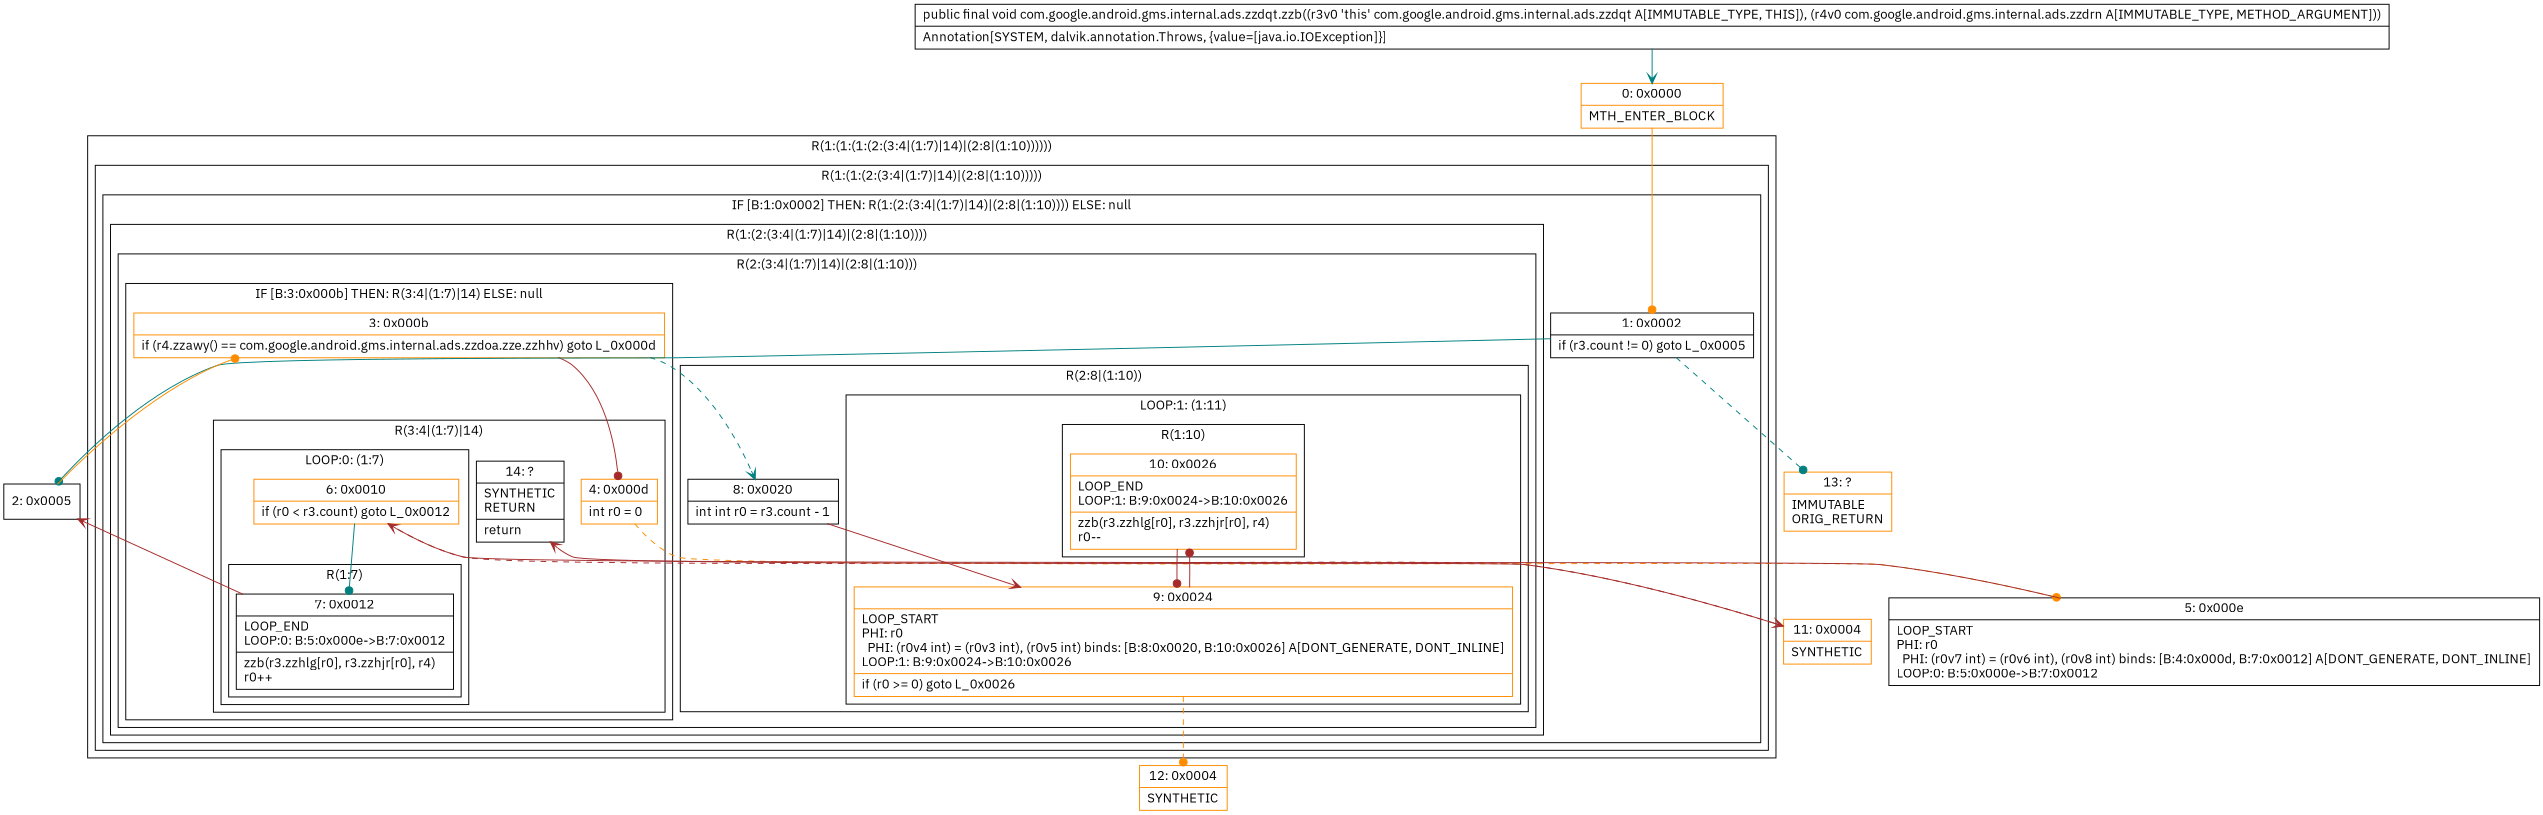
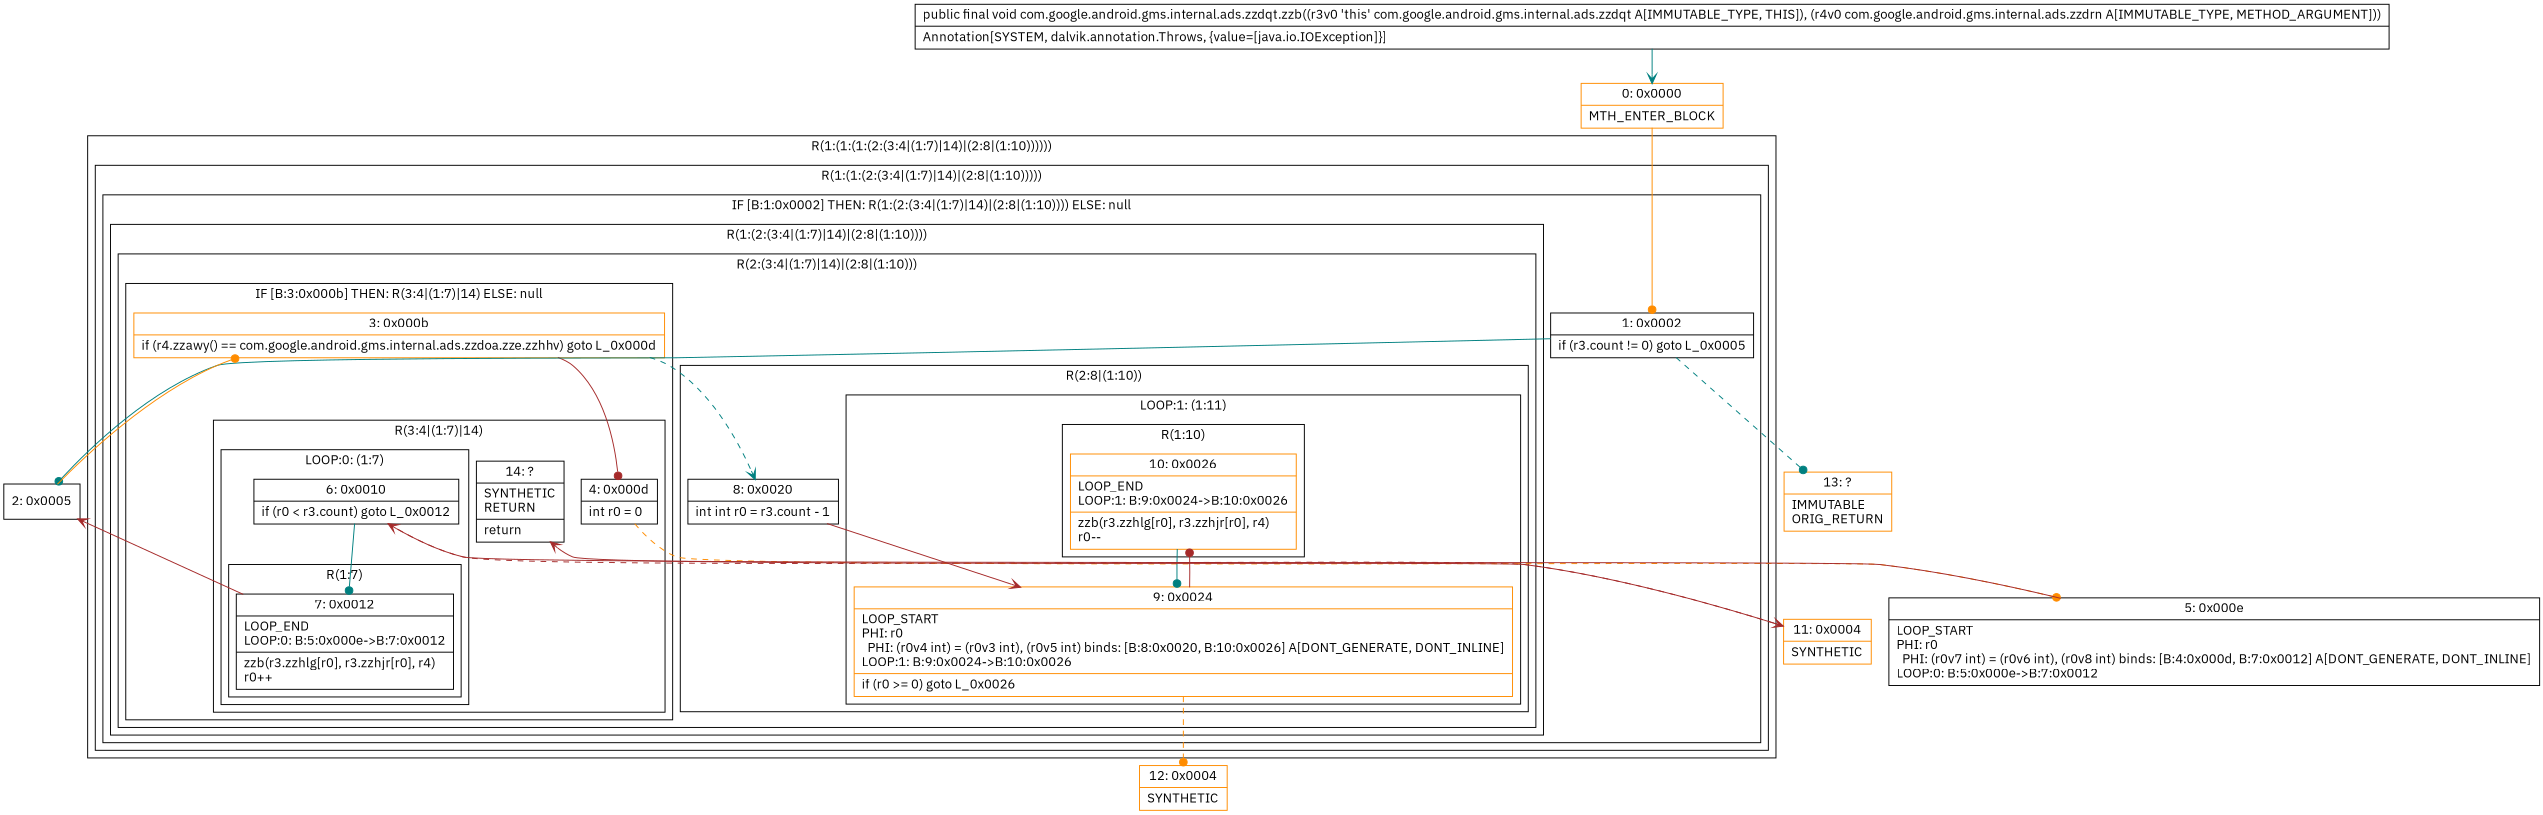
(356, 502) -> (356, 502)
(619, 502) -> (619, 502)
(1177, 570) -> (1177, 570)
